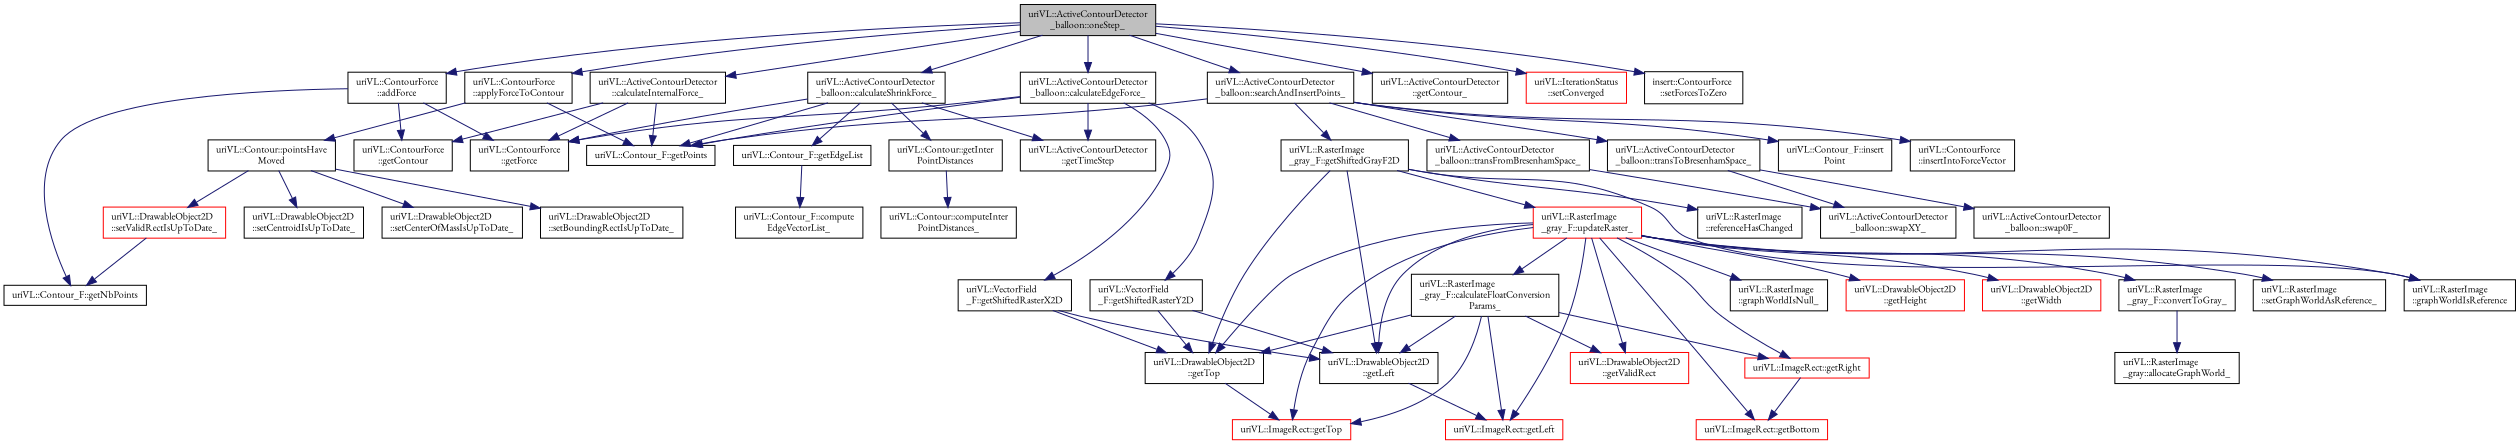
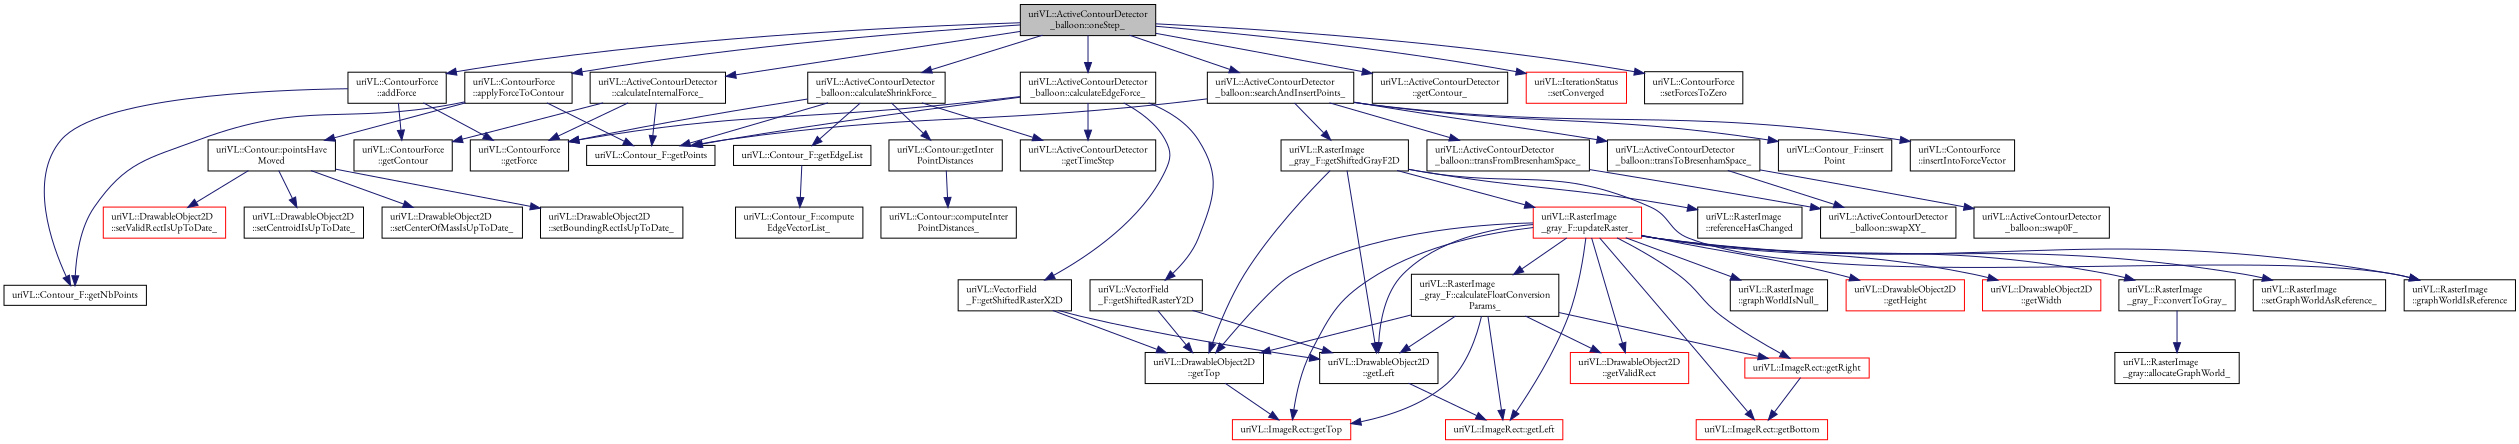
(1694, 88) -> (1694, 88)
(121, 258) -> (232, 129)
